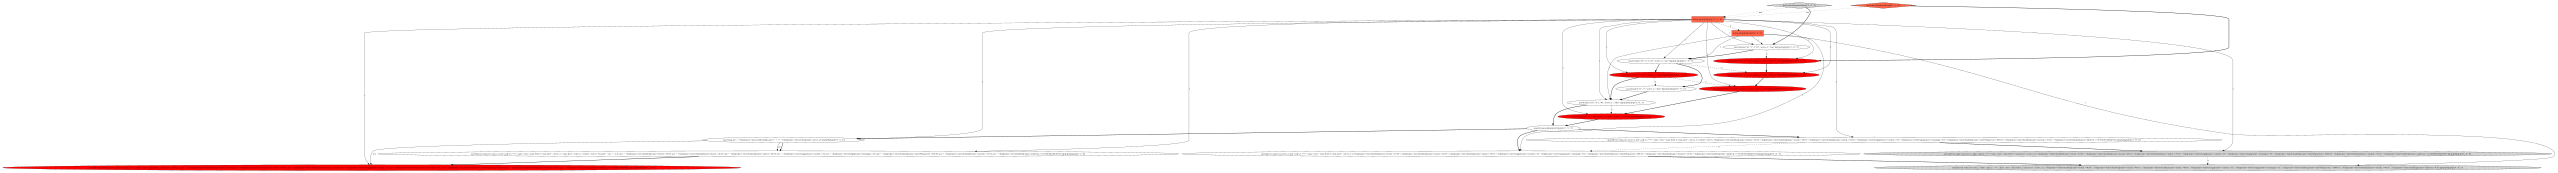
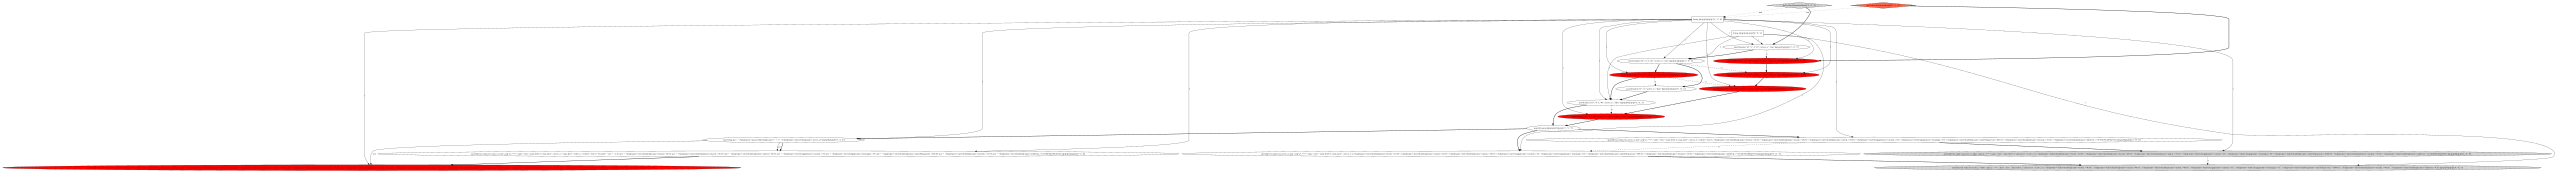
(1708, 19) -> (1708, 19)
(1727, 26) -> none
(1748, 33) -> (1748, 33)
